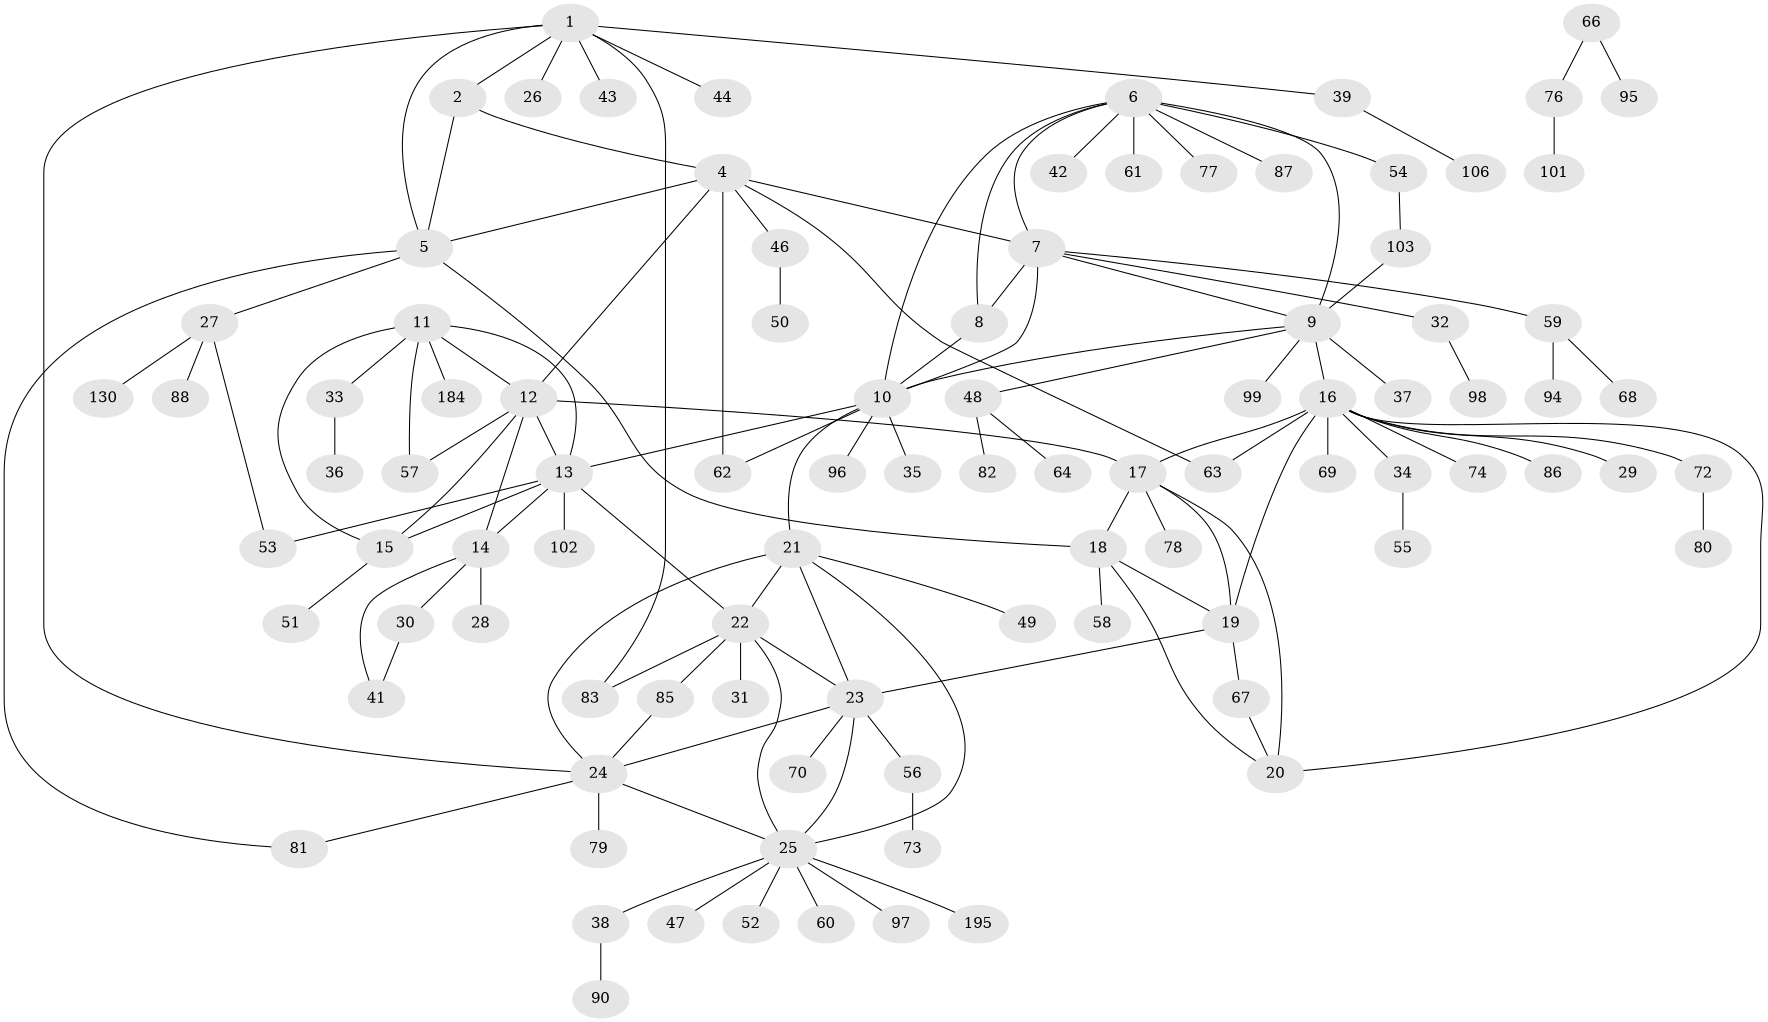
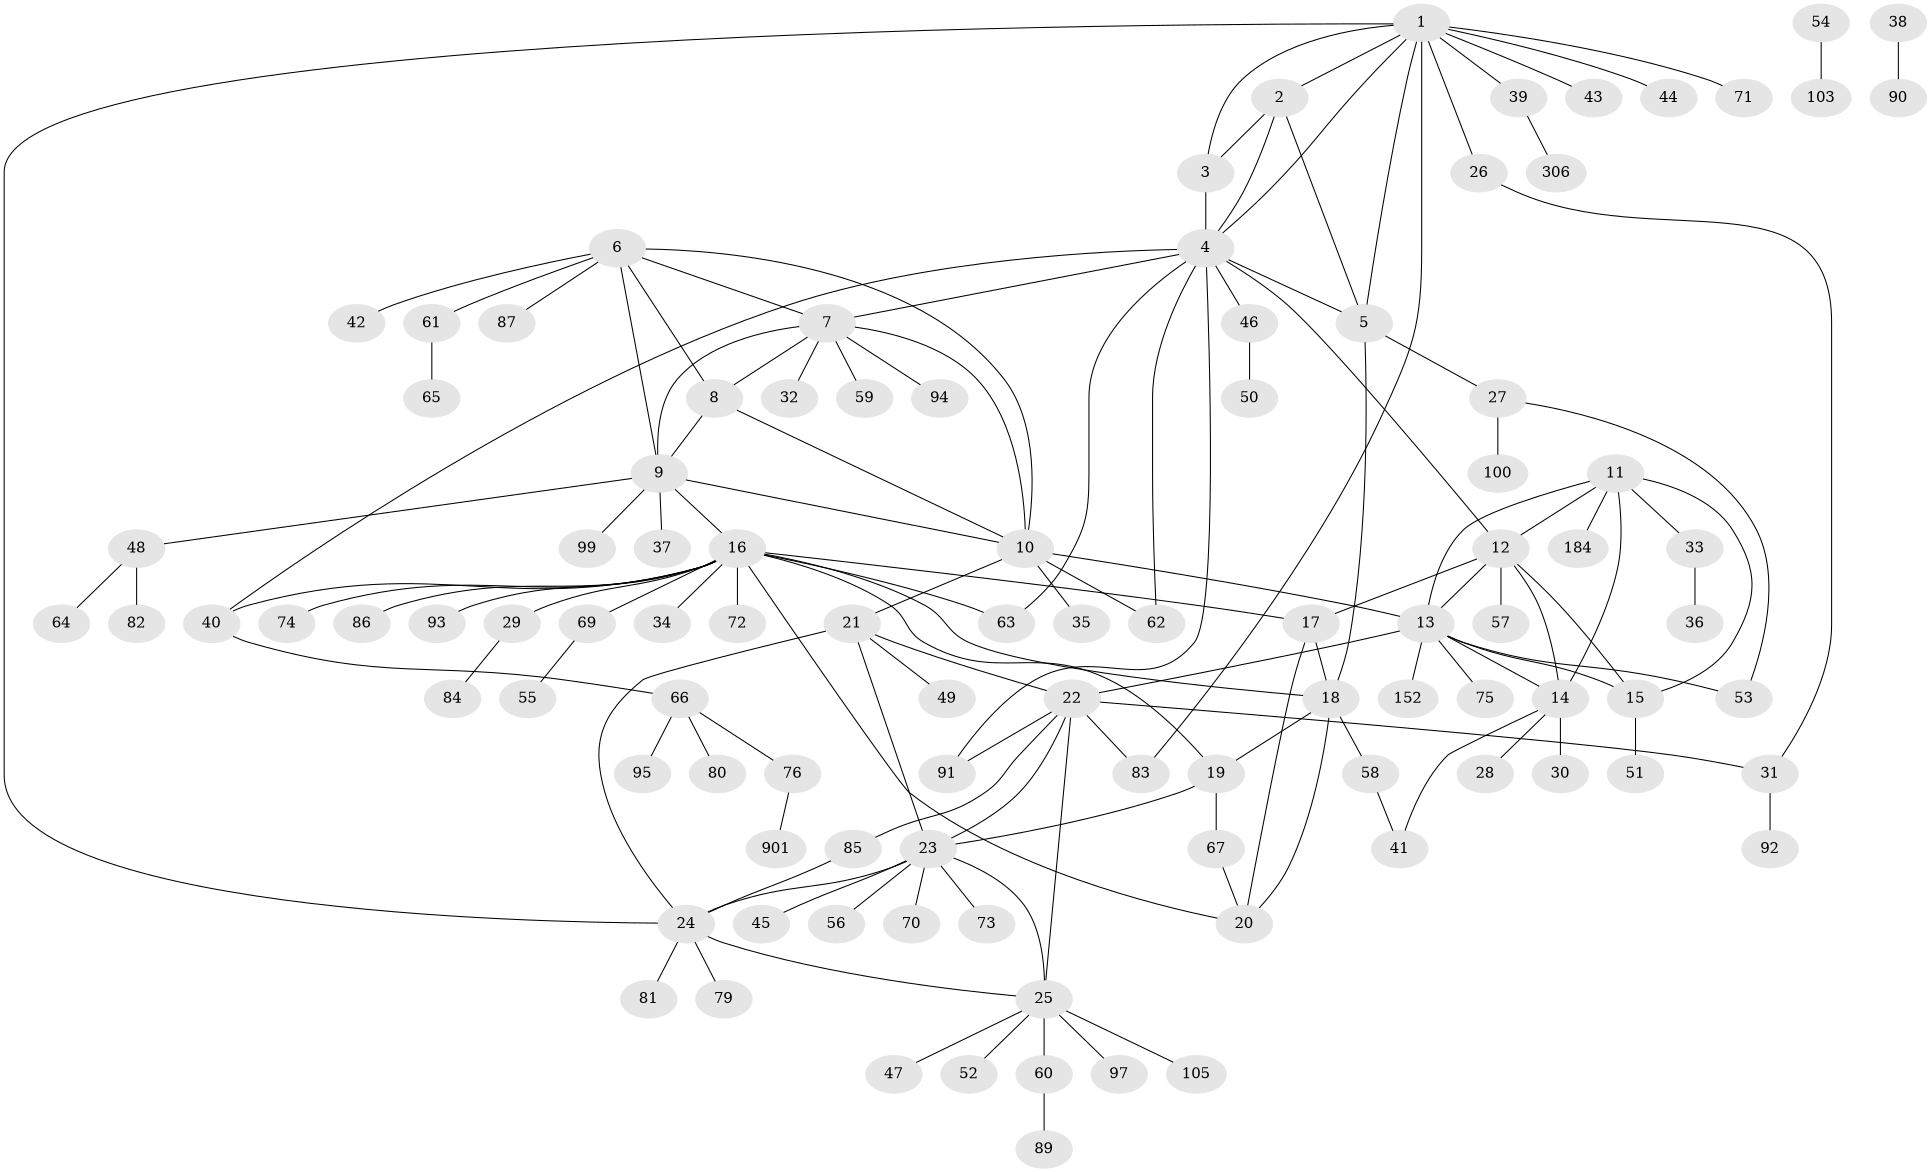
none -> (1744, 98)
none -> (1316, 138)
(1323, 144) -> none
none -> (1206, 173)
(1209, 173) -> none
(1476, 173) -> (1556, 173)
(1554, 173) -> (776, 849)
(1350, 291) -> (687, 436)
none -> (1832, 348)
(1553, 361) -> (884, 361)
(103, 398) -> (1498, 474)
(180, 398) -> none
(411, 398) -> (1611, 591)
none -> (432, 398)
(1478, 398) -> none
(1628, 398) -> none
(838, 474) -> none
(4, 507) -> none
(1403, 511) -> (557, 661)
(1703, 511) -> (699, 736)
(1213, 534) -> none
(564, 549) -> (1408, 699)
(1173, 549) -> none
none -> (212, 624)
none -> (437, 624)
none -> (1009, 655)
(391, 661) -> (1385, 812)
none -> (453, 699)
none -> (1485, 699)
(960, 721) -> none
none -> (947, 774)
(913, 808) -> (958, 887)
none -> (1770, 849)
(693, 884) -> none
none -> (761, 924)
(978, 924) -> (1196, 1074)
none -> (1044, 1149)
